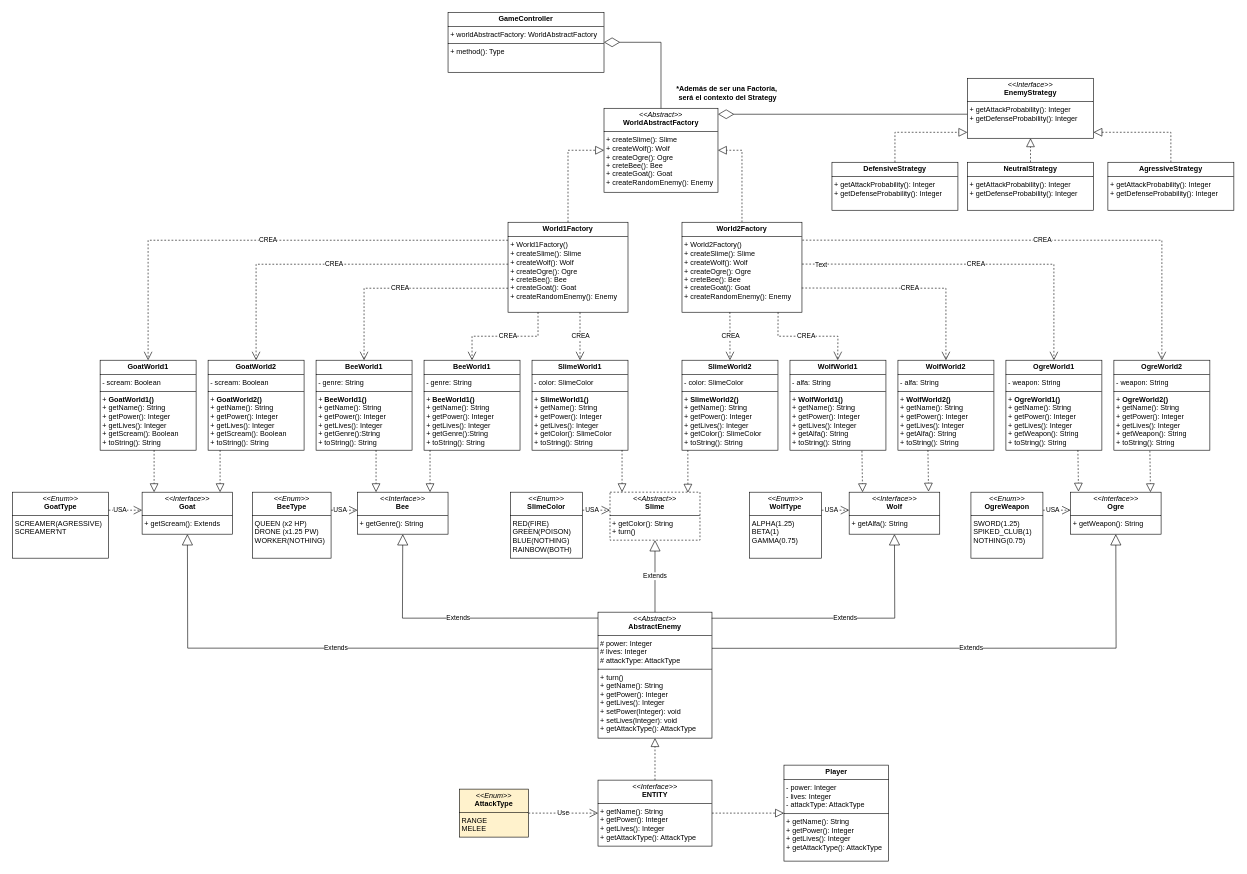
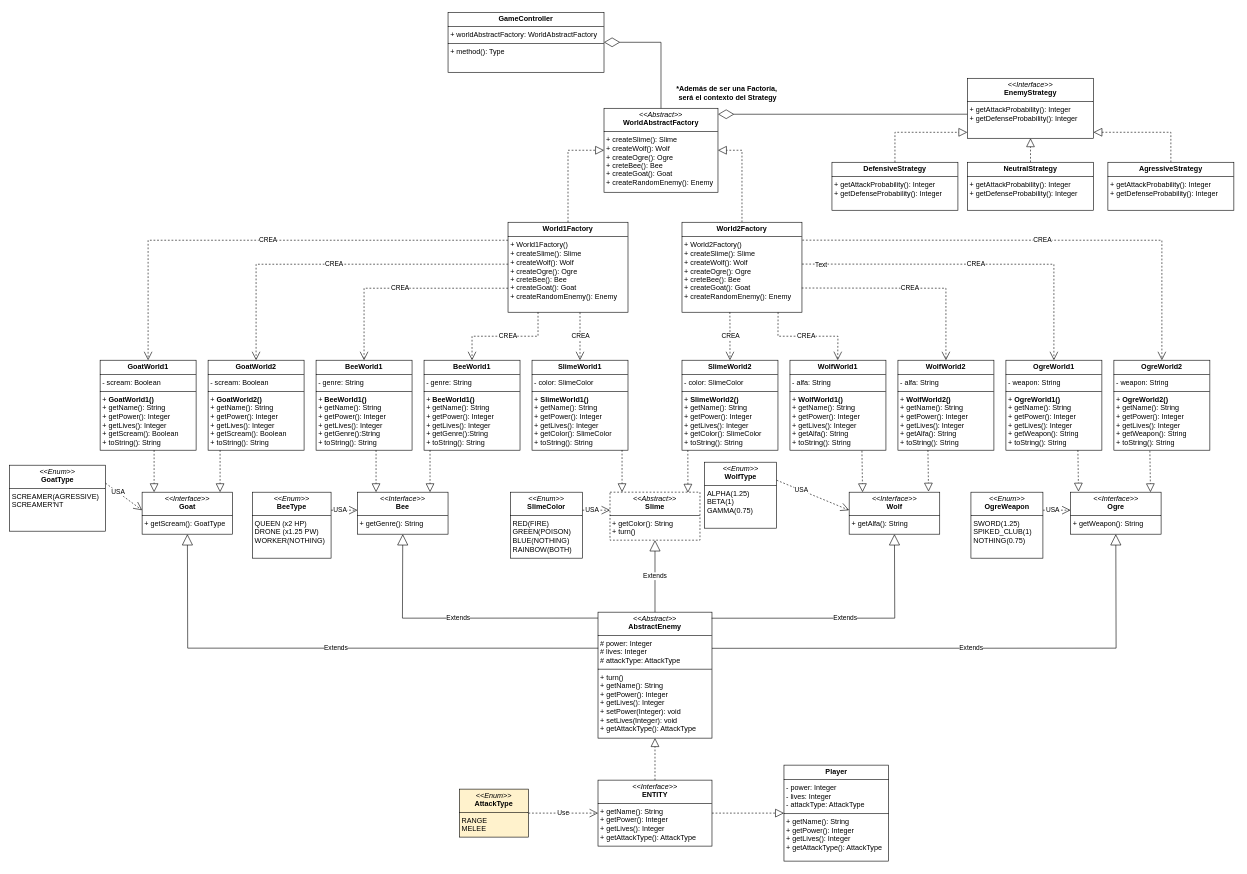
(183, 505) -> (185, 505)
(60, 525) -> (57, 498)
(786, 525) -> (741, 495)
